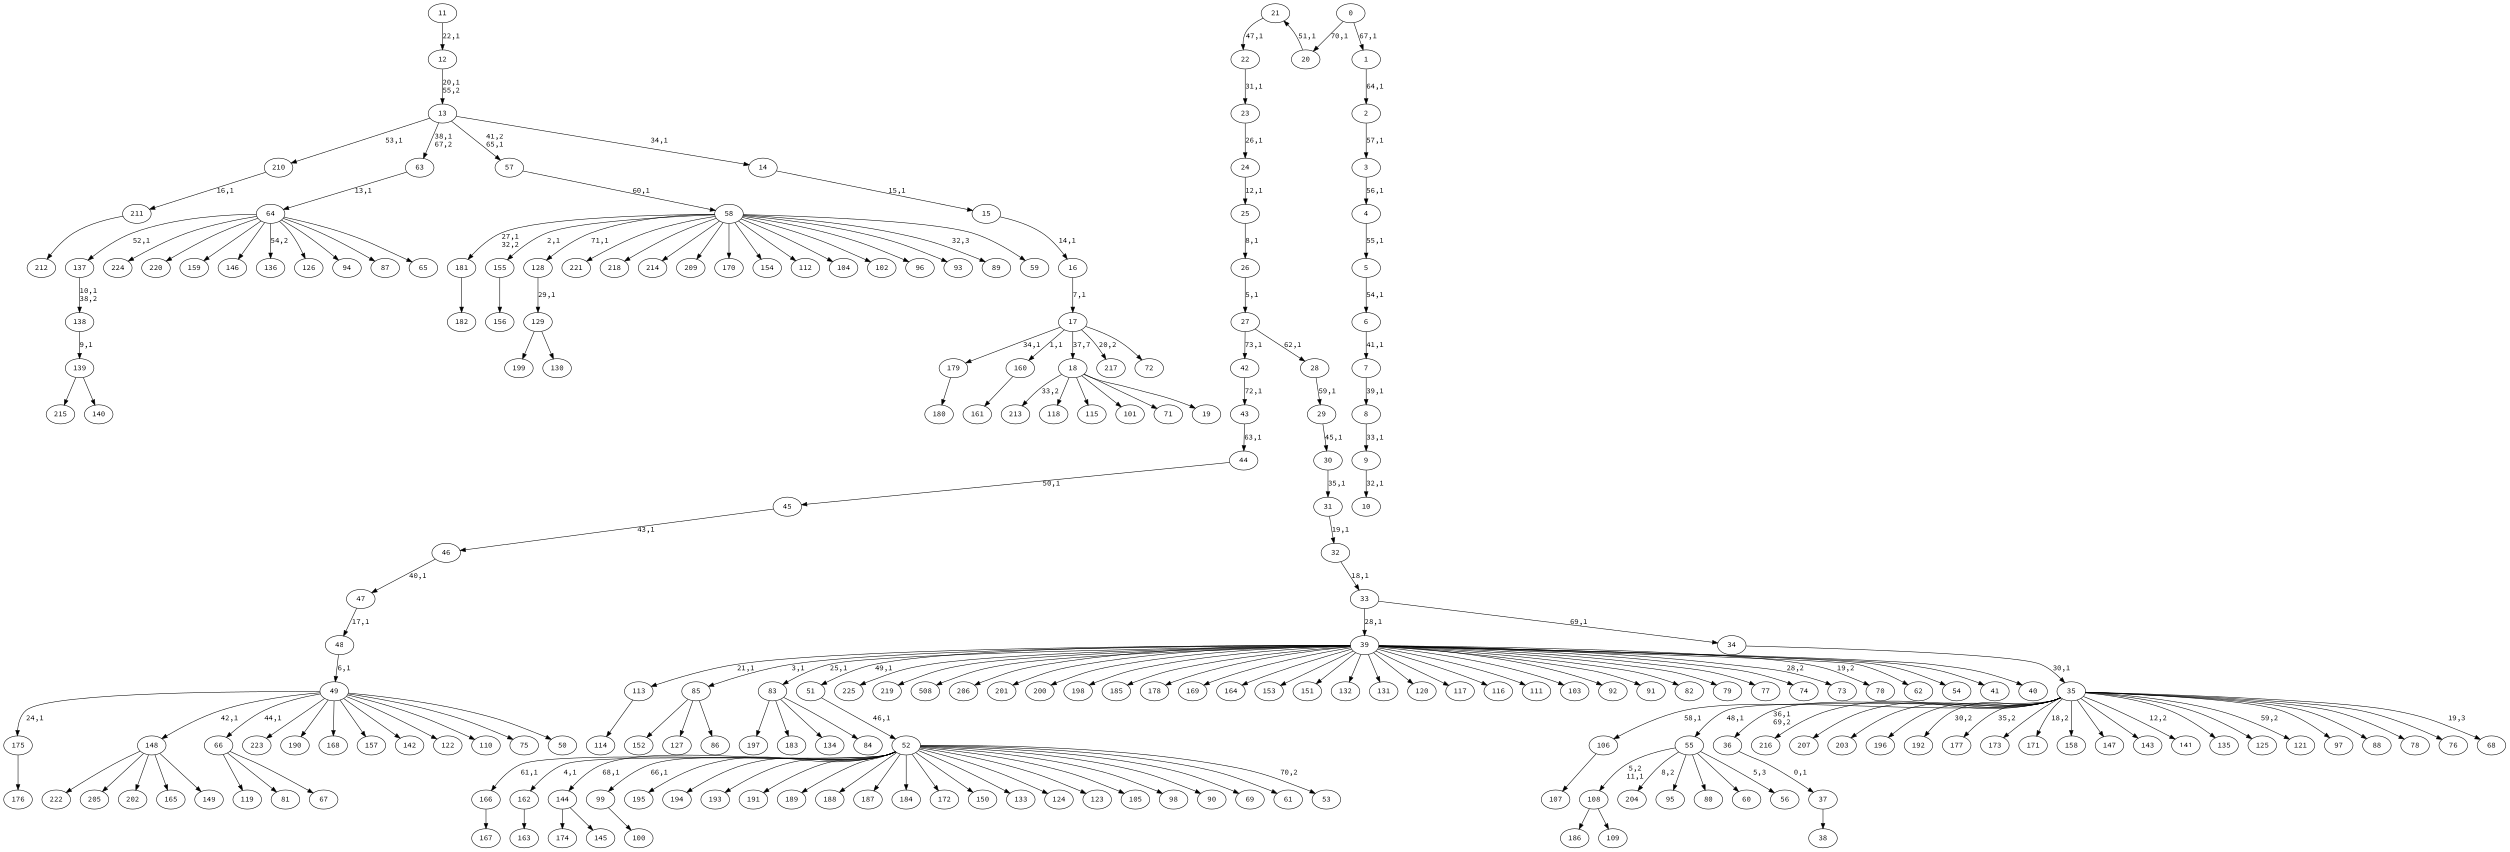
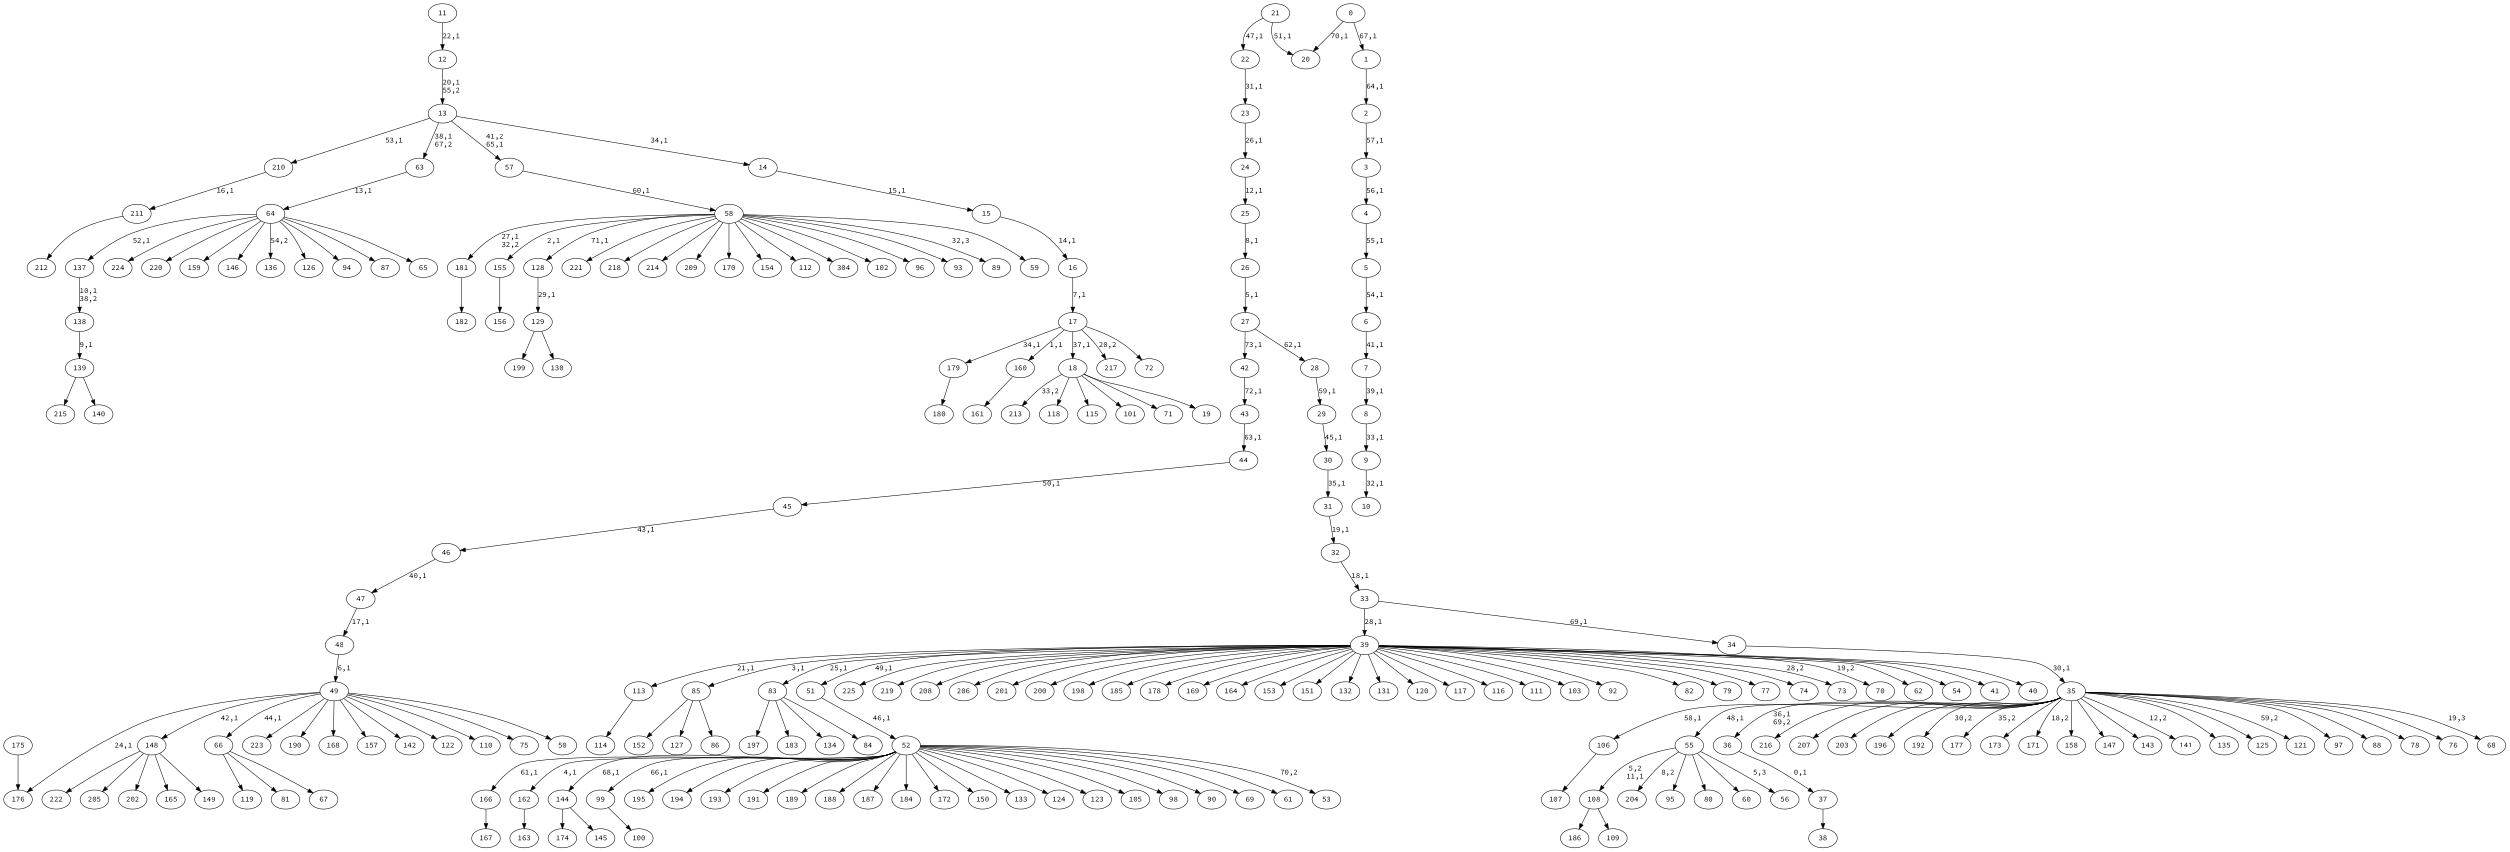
(1297, 36) -> (1274, 41)
(844, 268) -> (844, 268)
(1082, 345) -> (1082, 345)
(925, 691) -> (925, 691)
(1651, 691) -> none
(161, 694) -> (167, 715)
